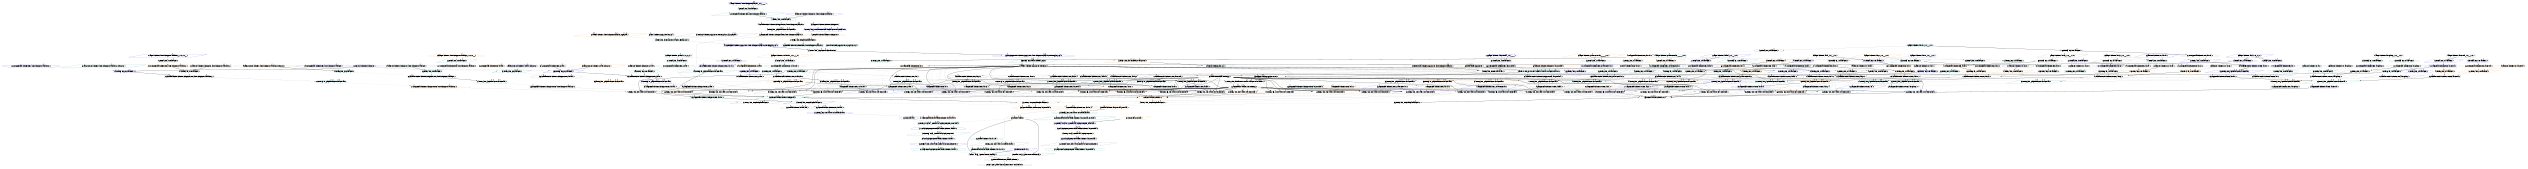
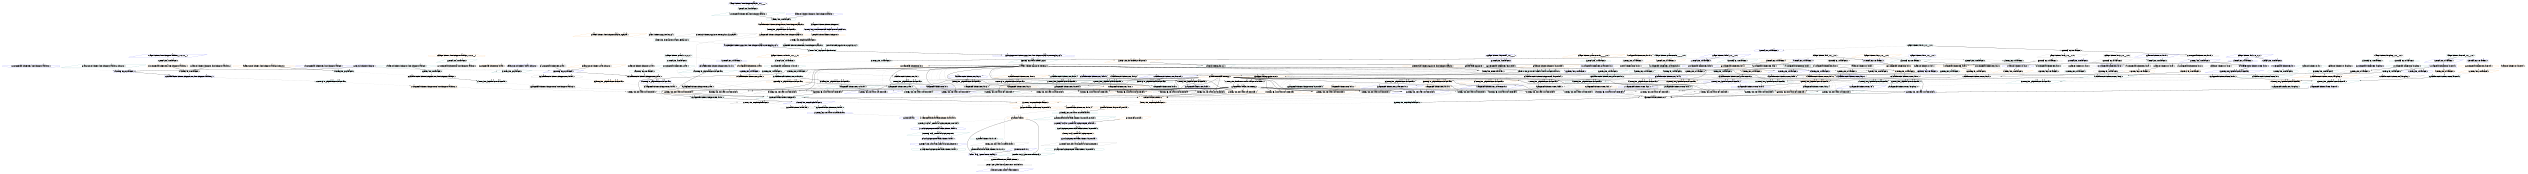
none -> (1005, 170)
